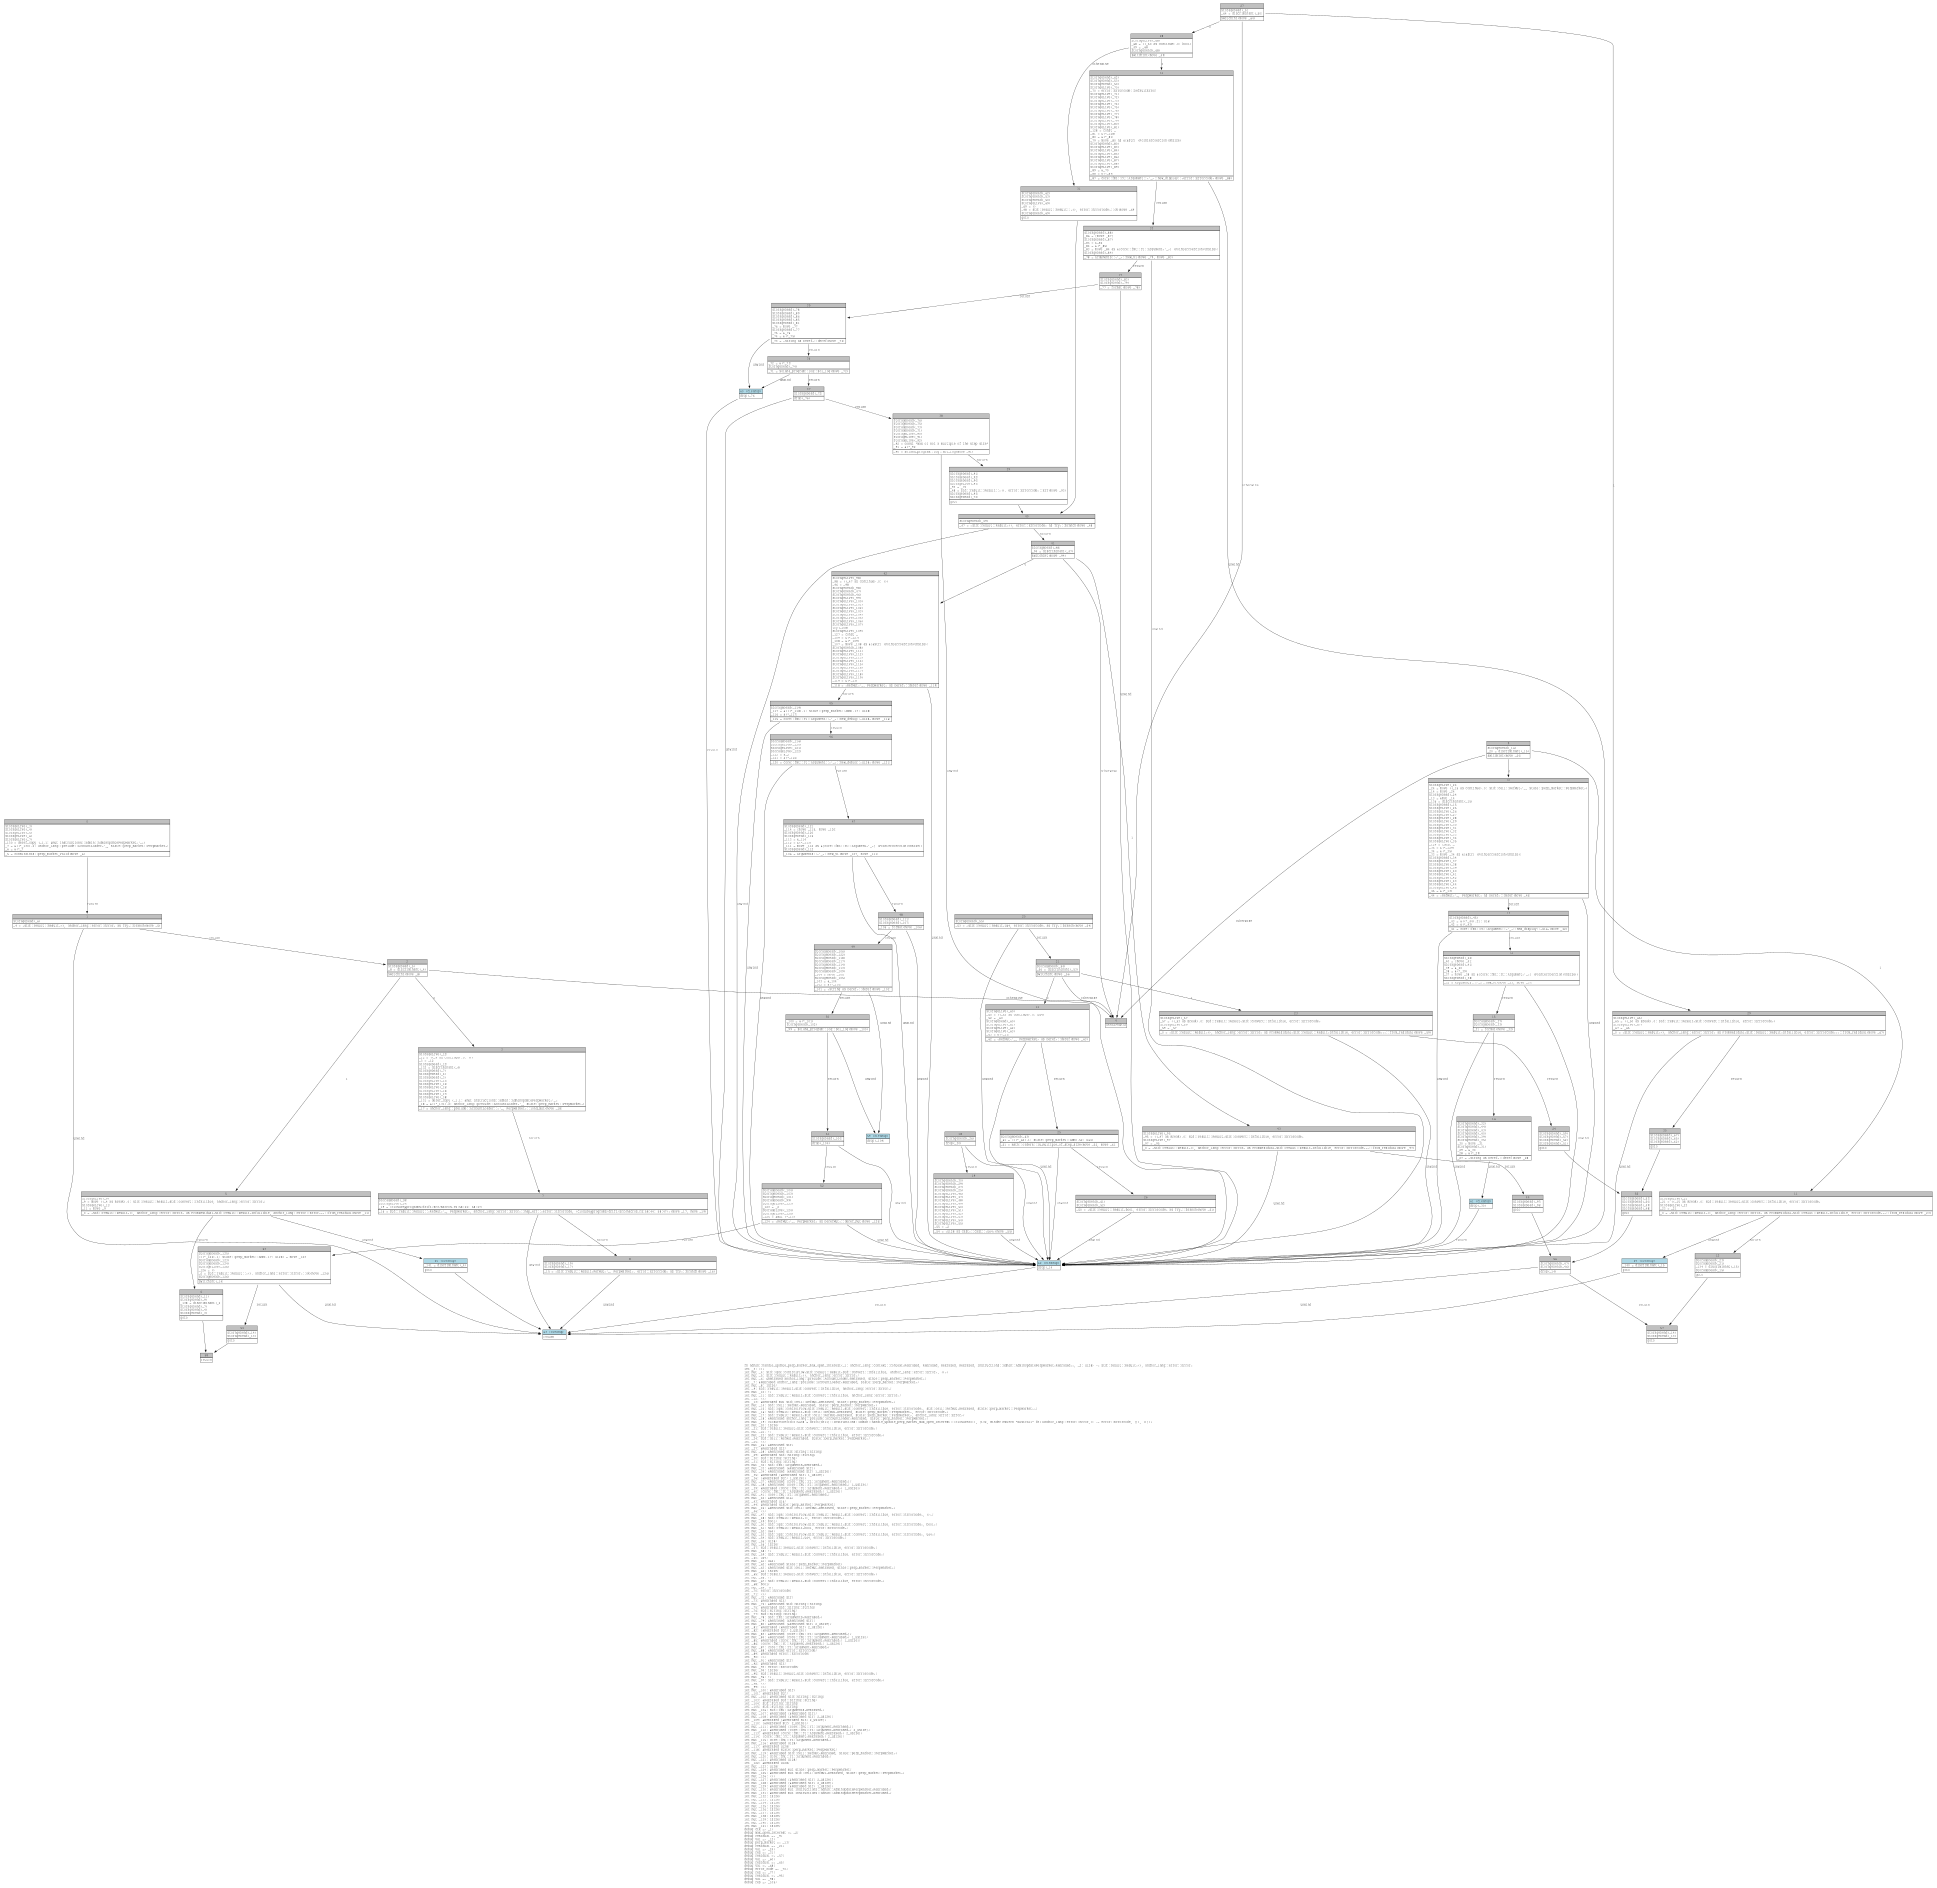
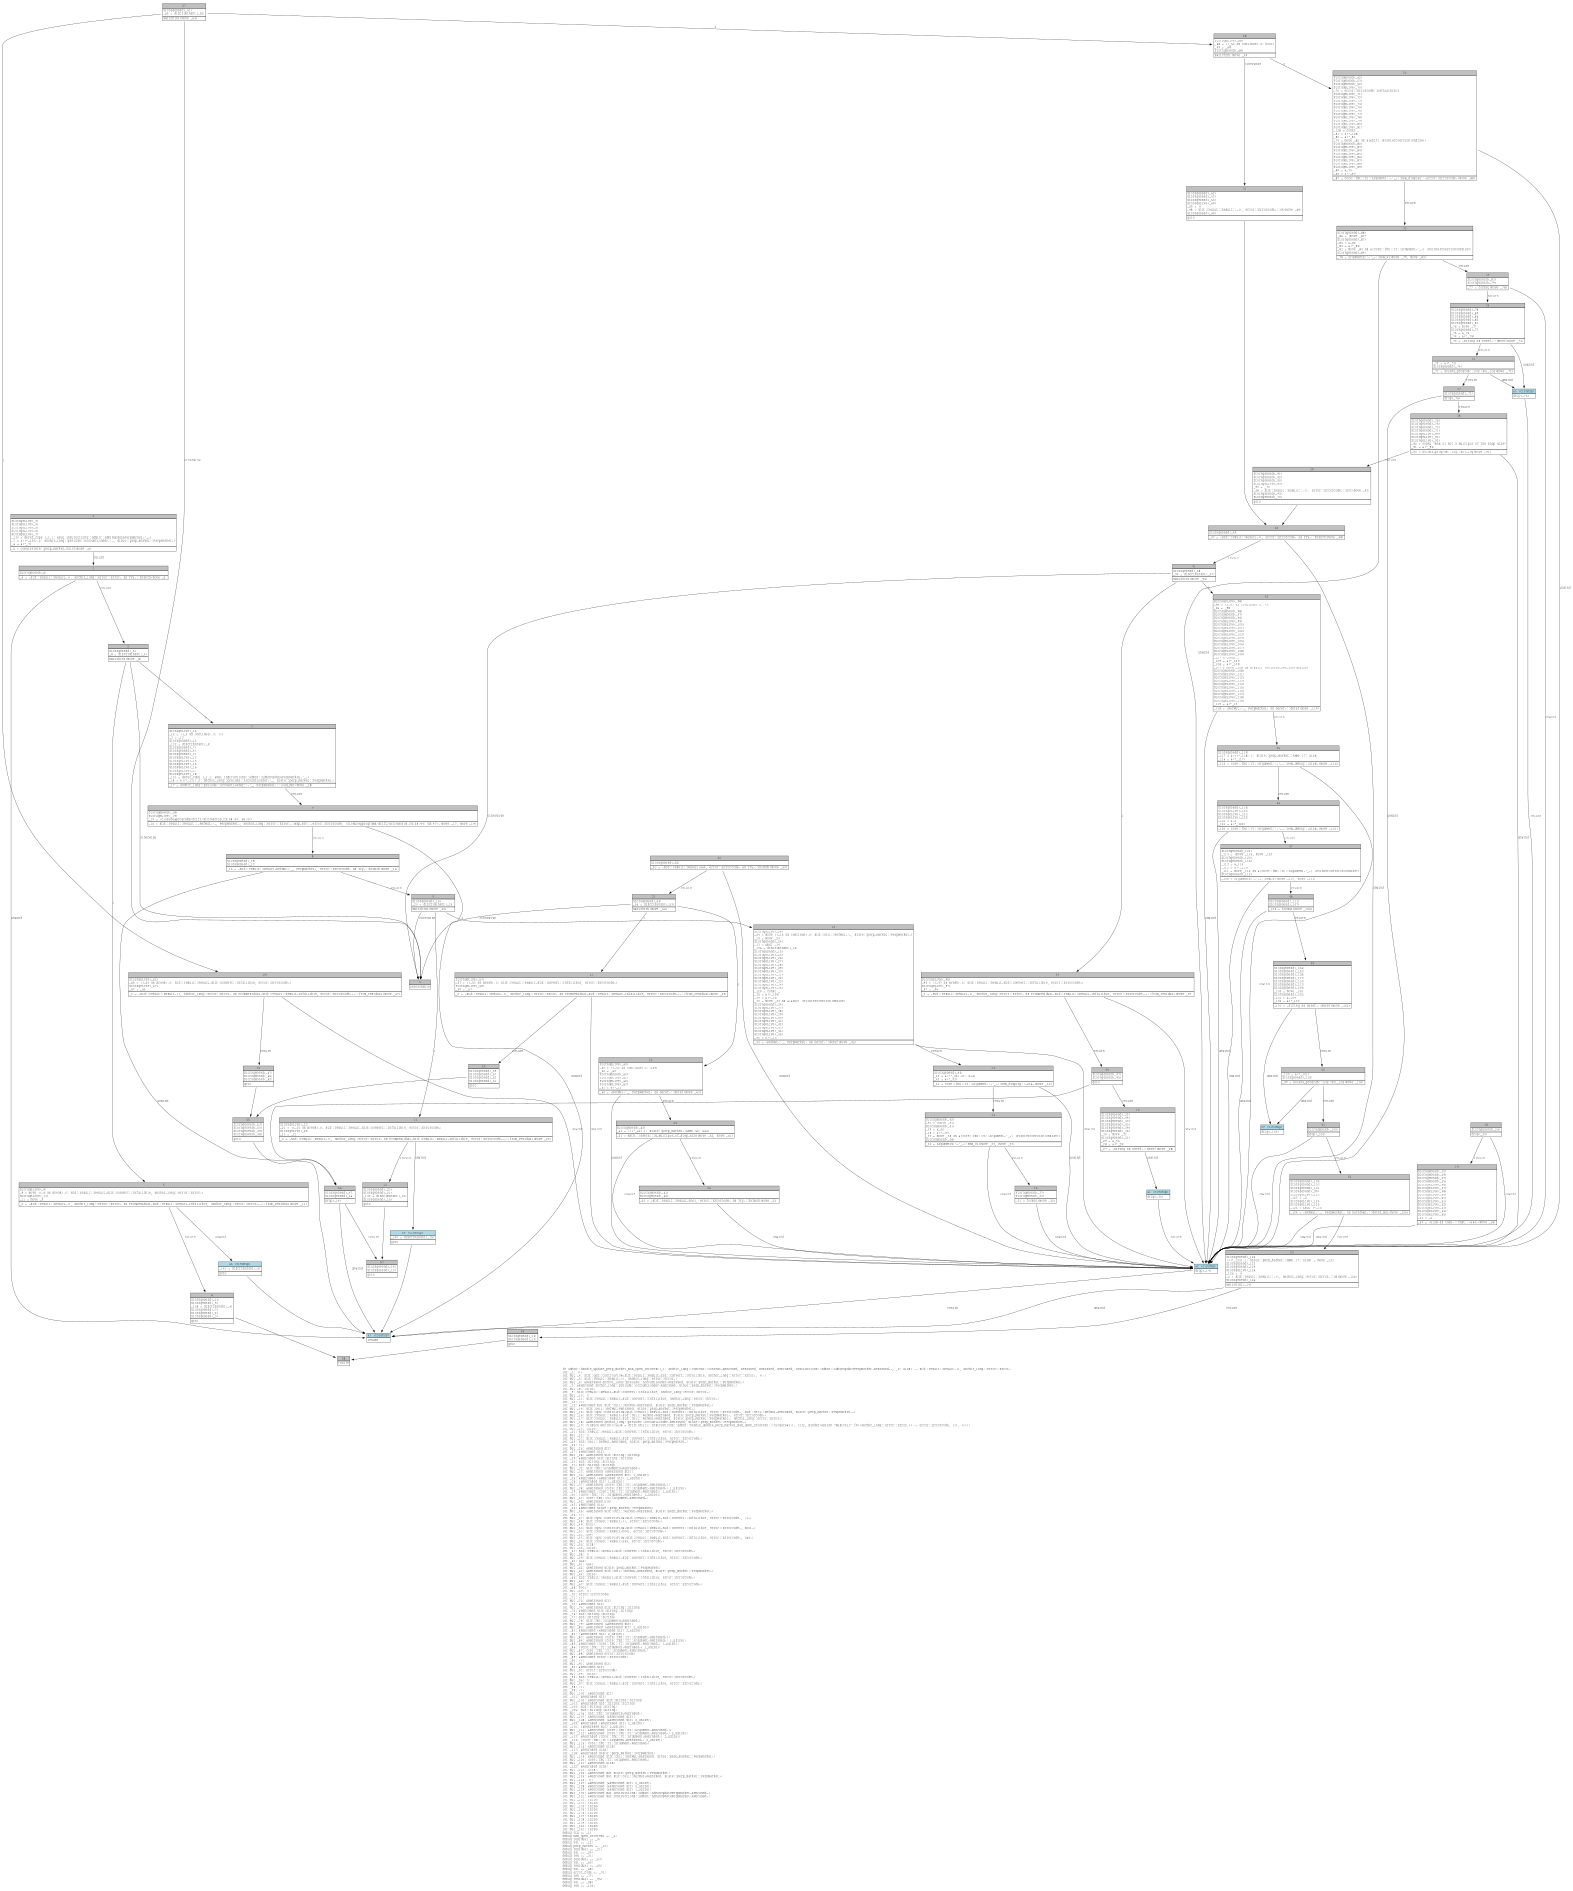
(841, 628) -> (1229, 651)
none -> (374, 883)
(1494, 1073) -> (1118, 1095)
